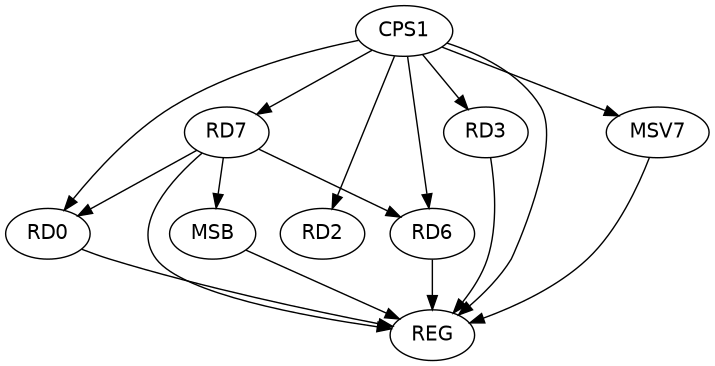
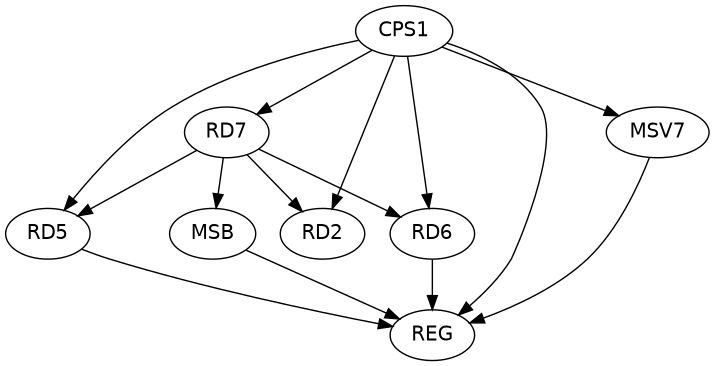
(486, 132) -> none
(48, 234) -> (48, 234)
(163, 265) -> (270, 178)
